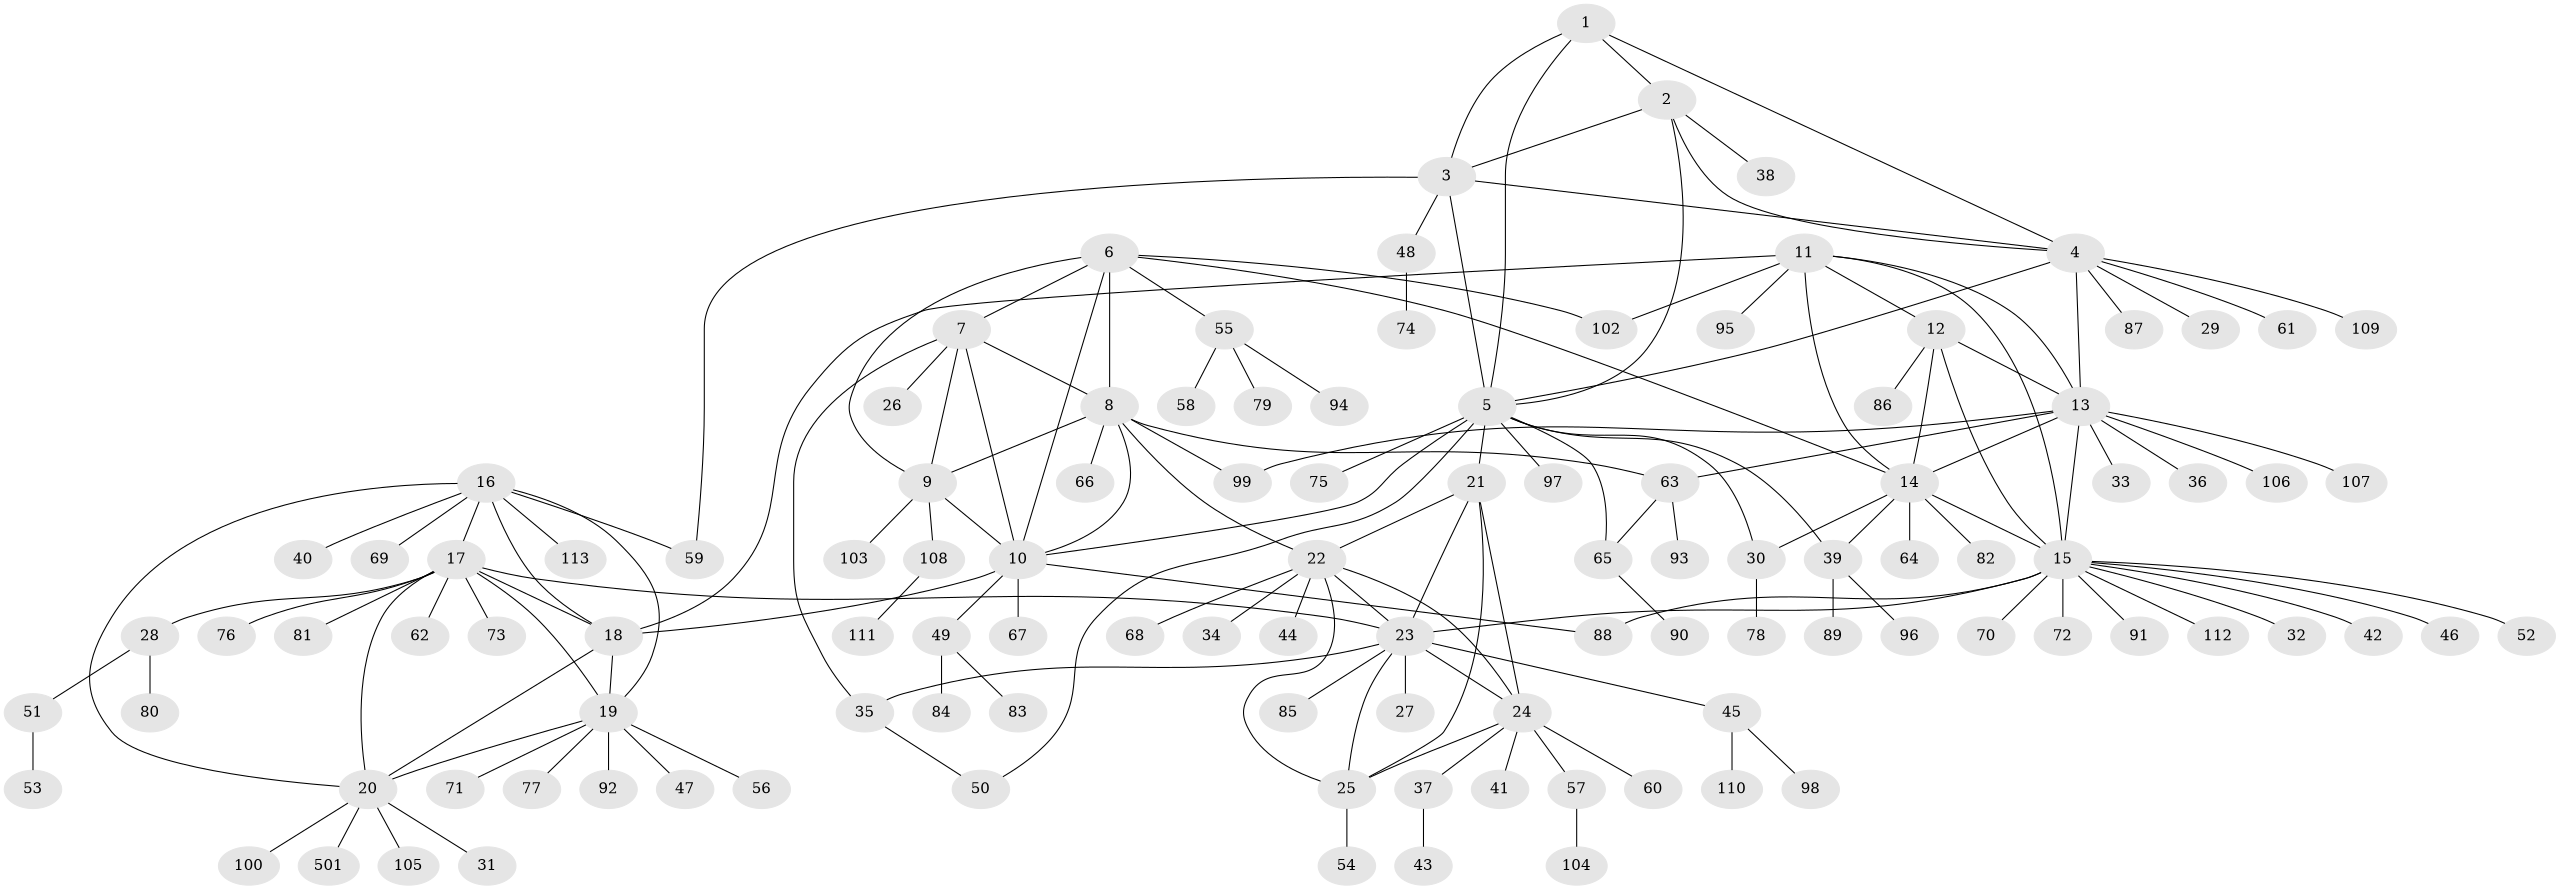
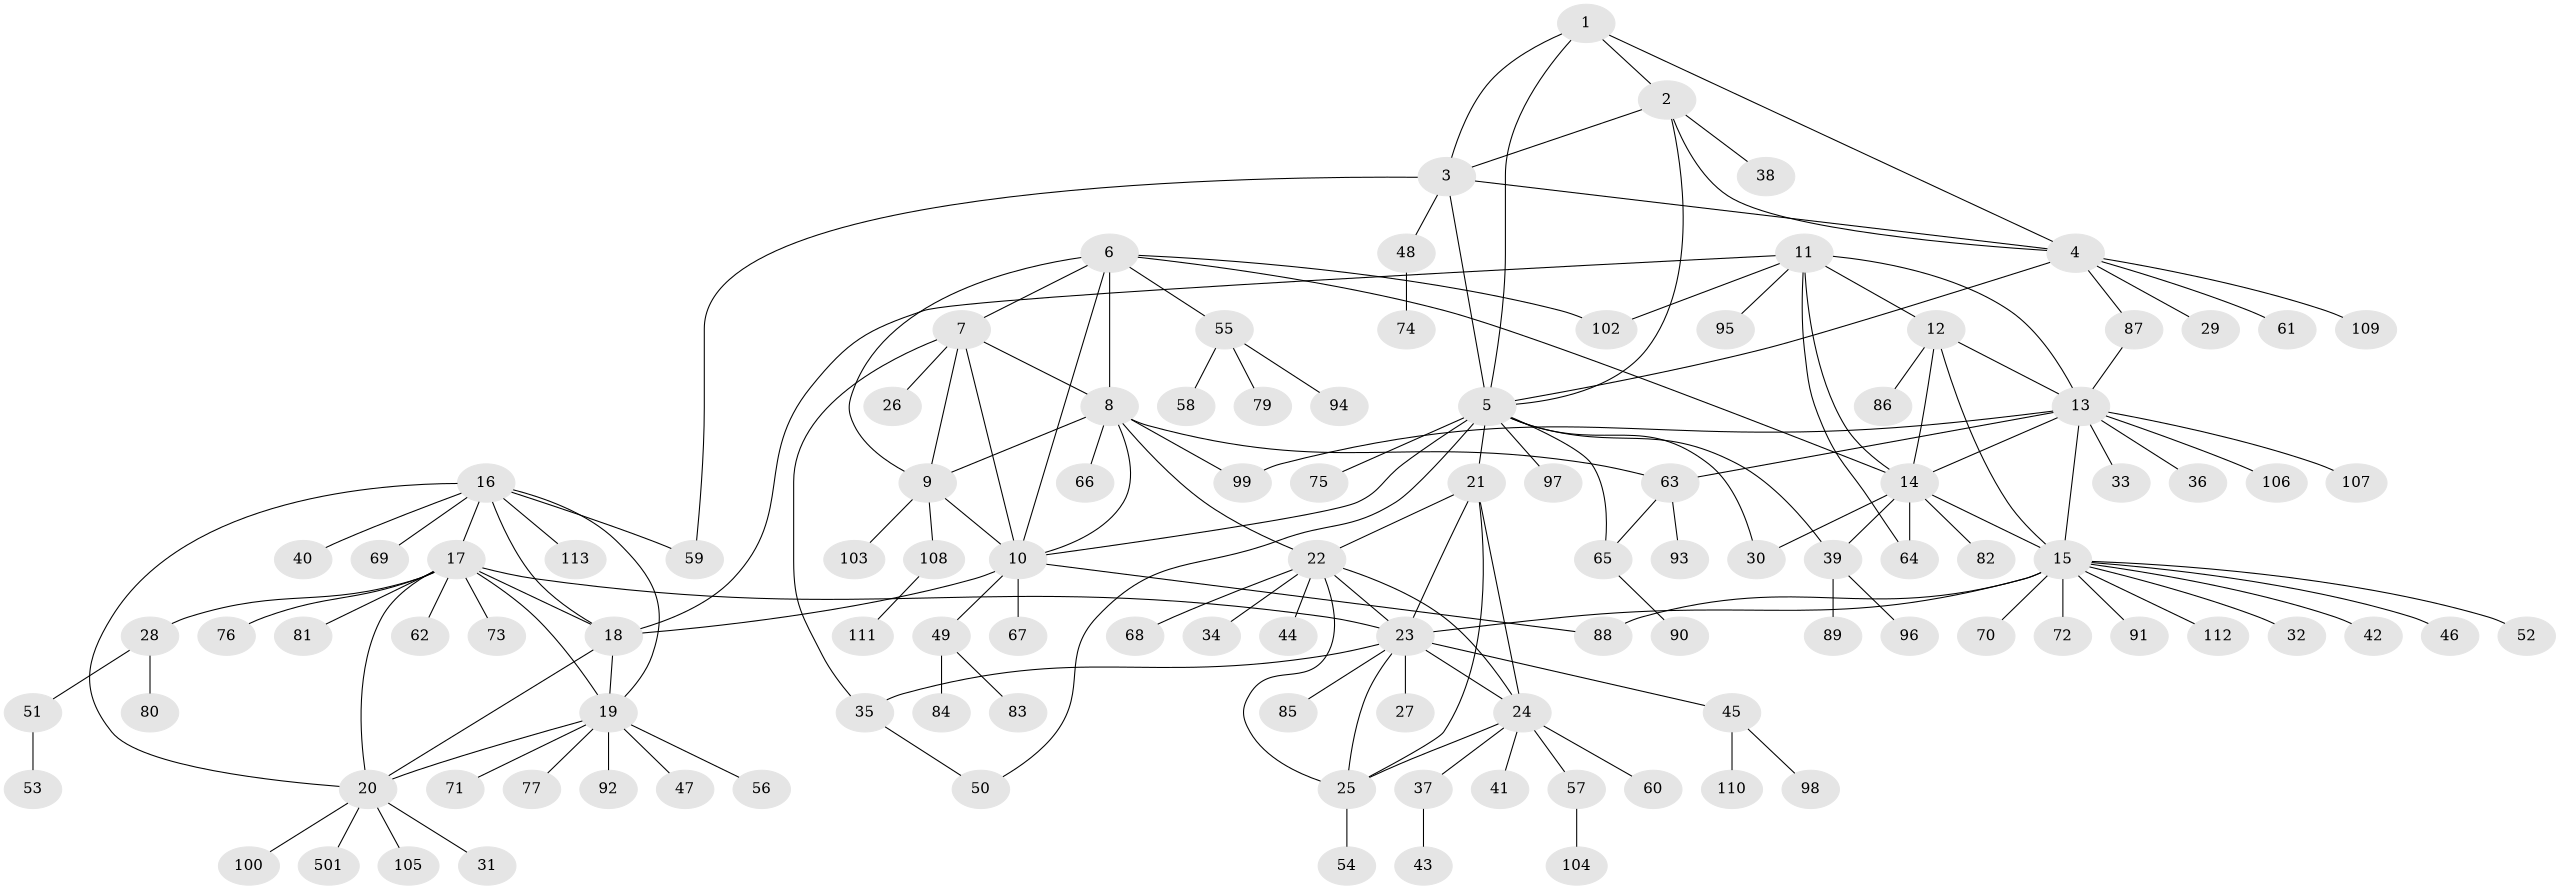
(2078, 330) -> (2108, 368)
(2004, 348) -> (1819, 418)
(1756, 636) -> none
